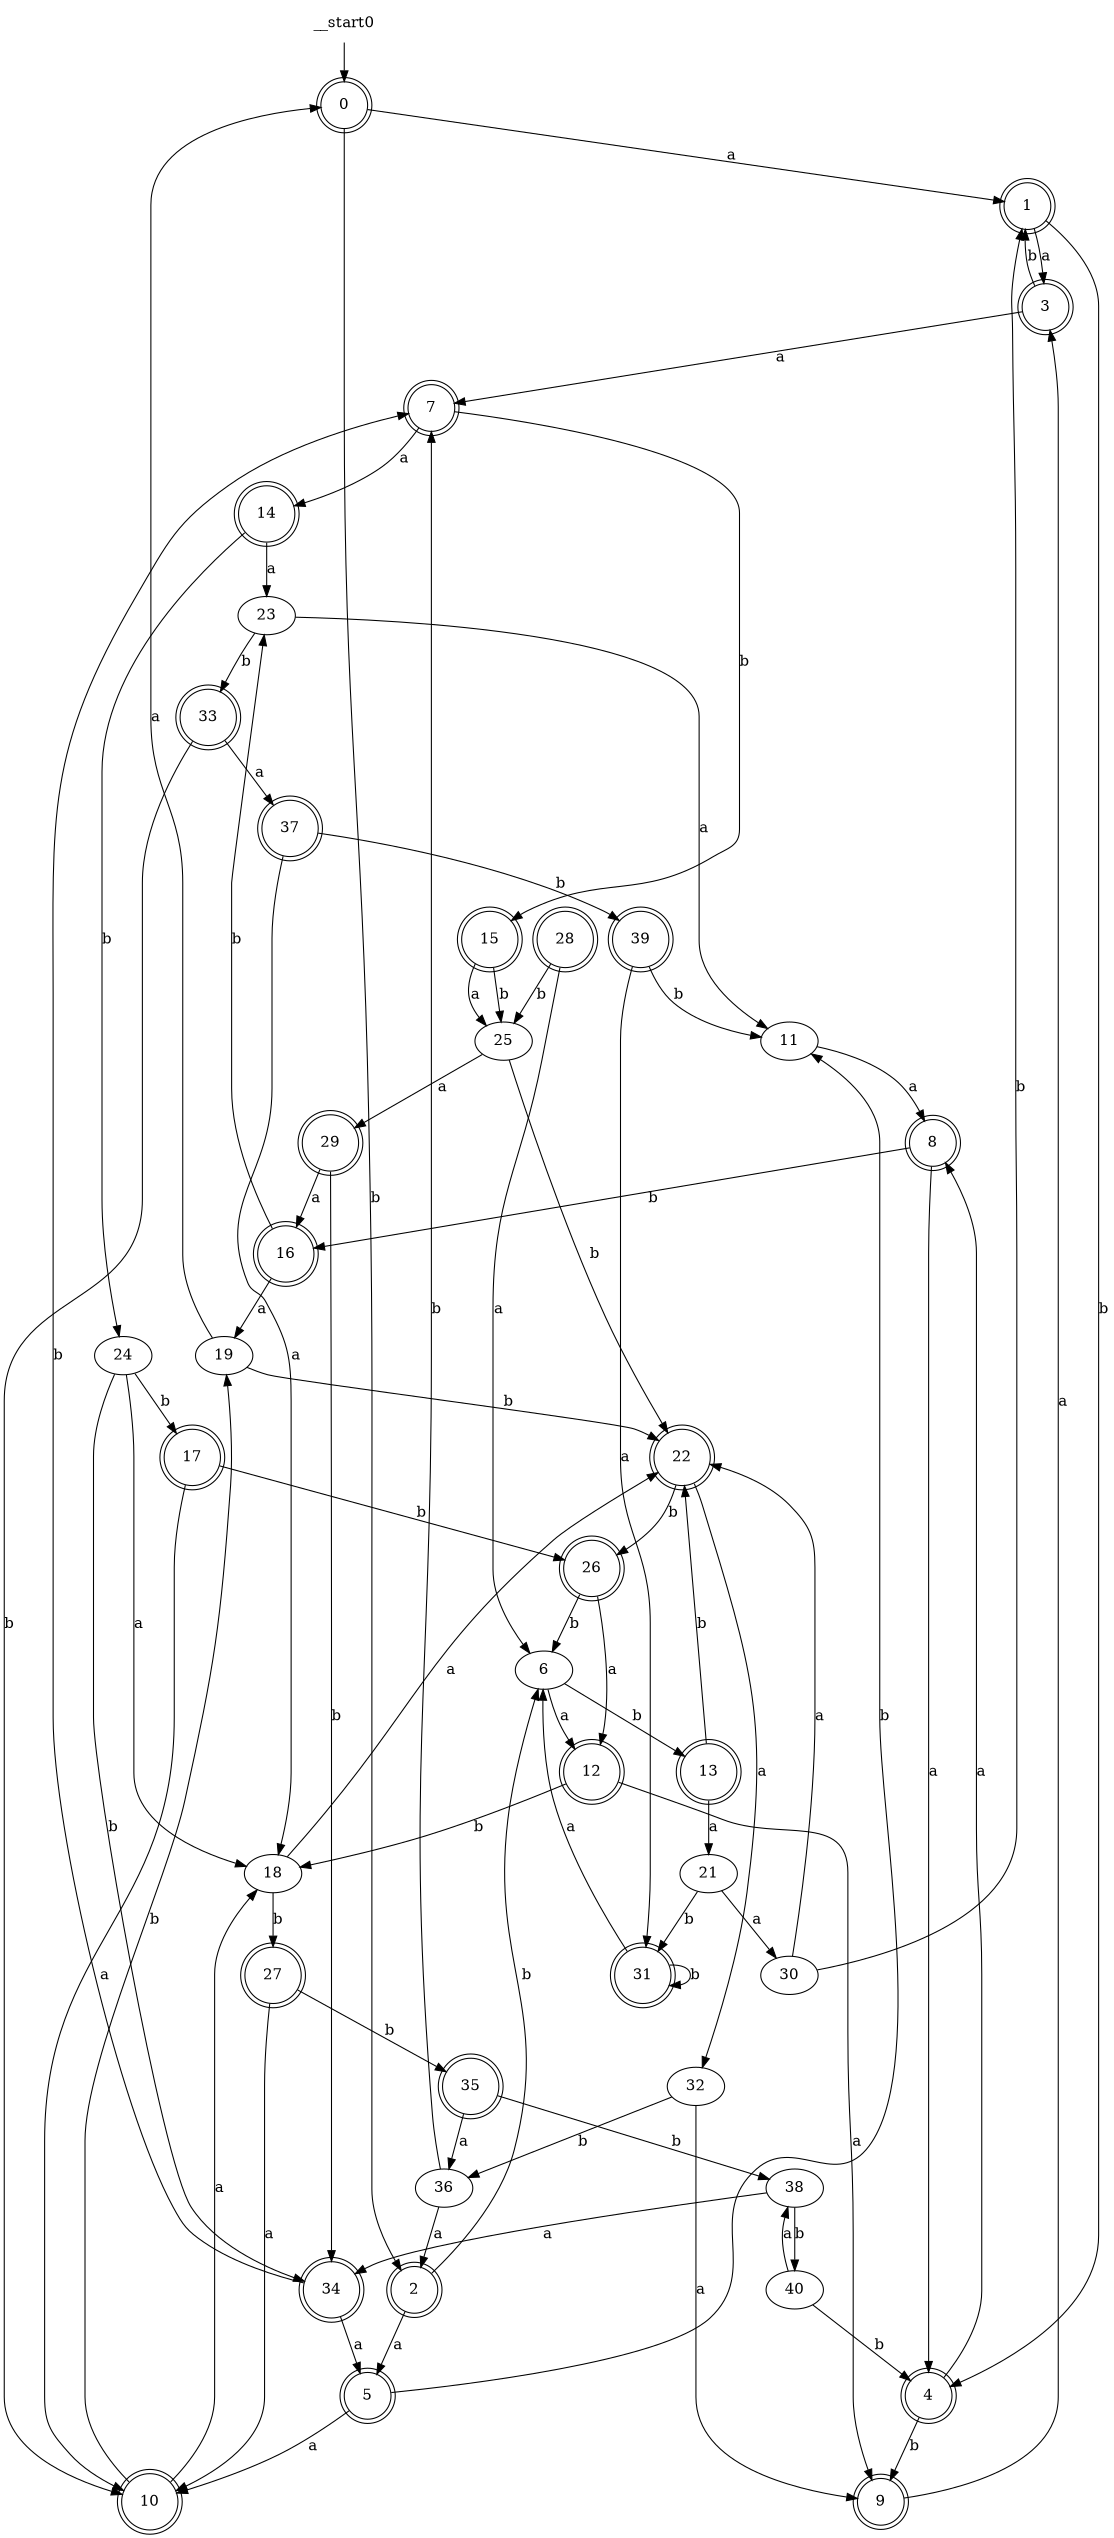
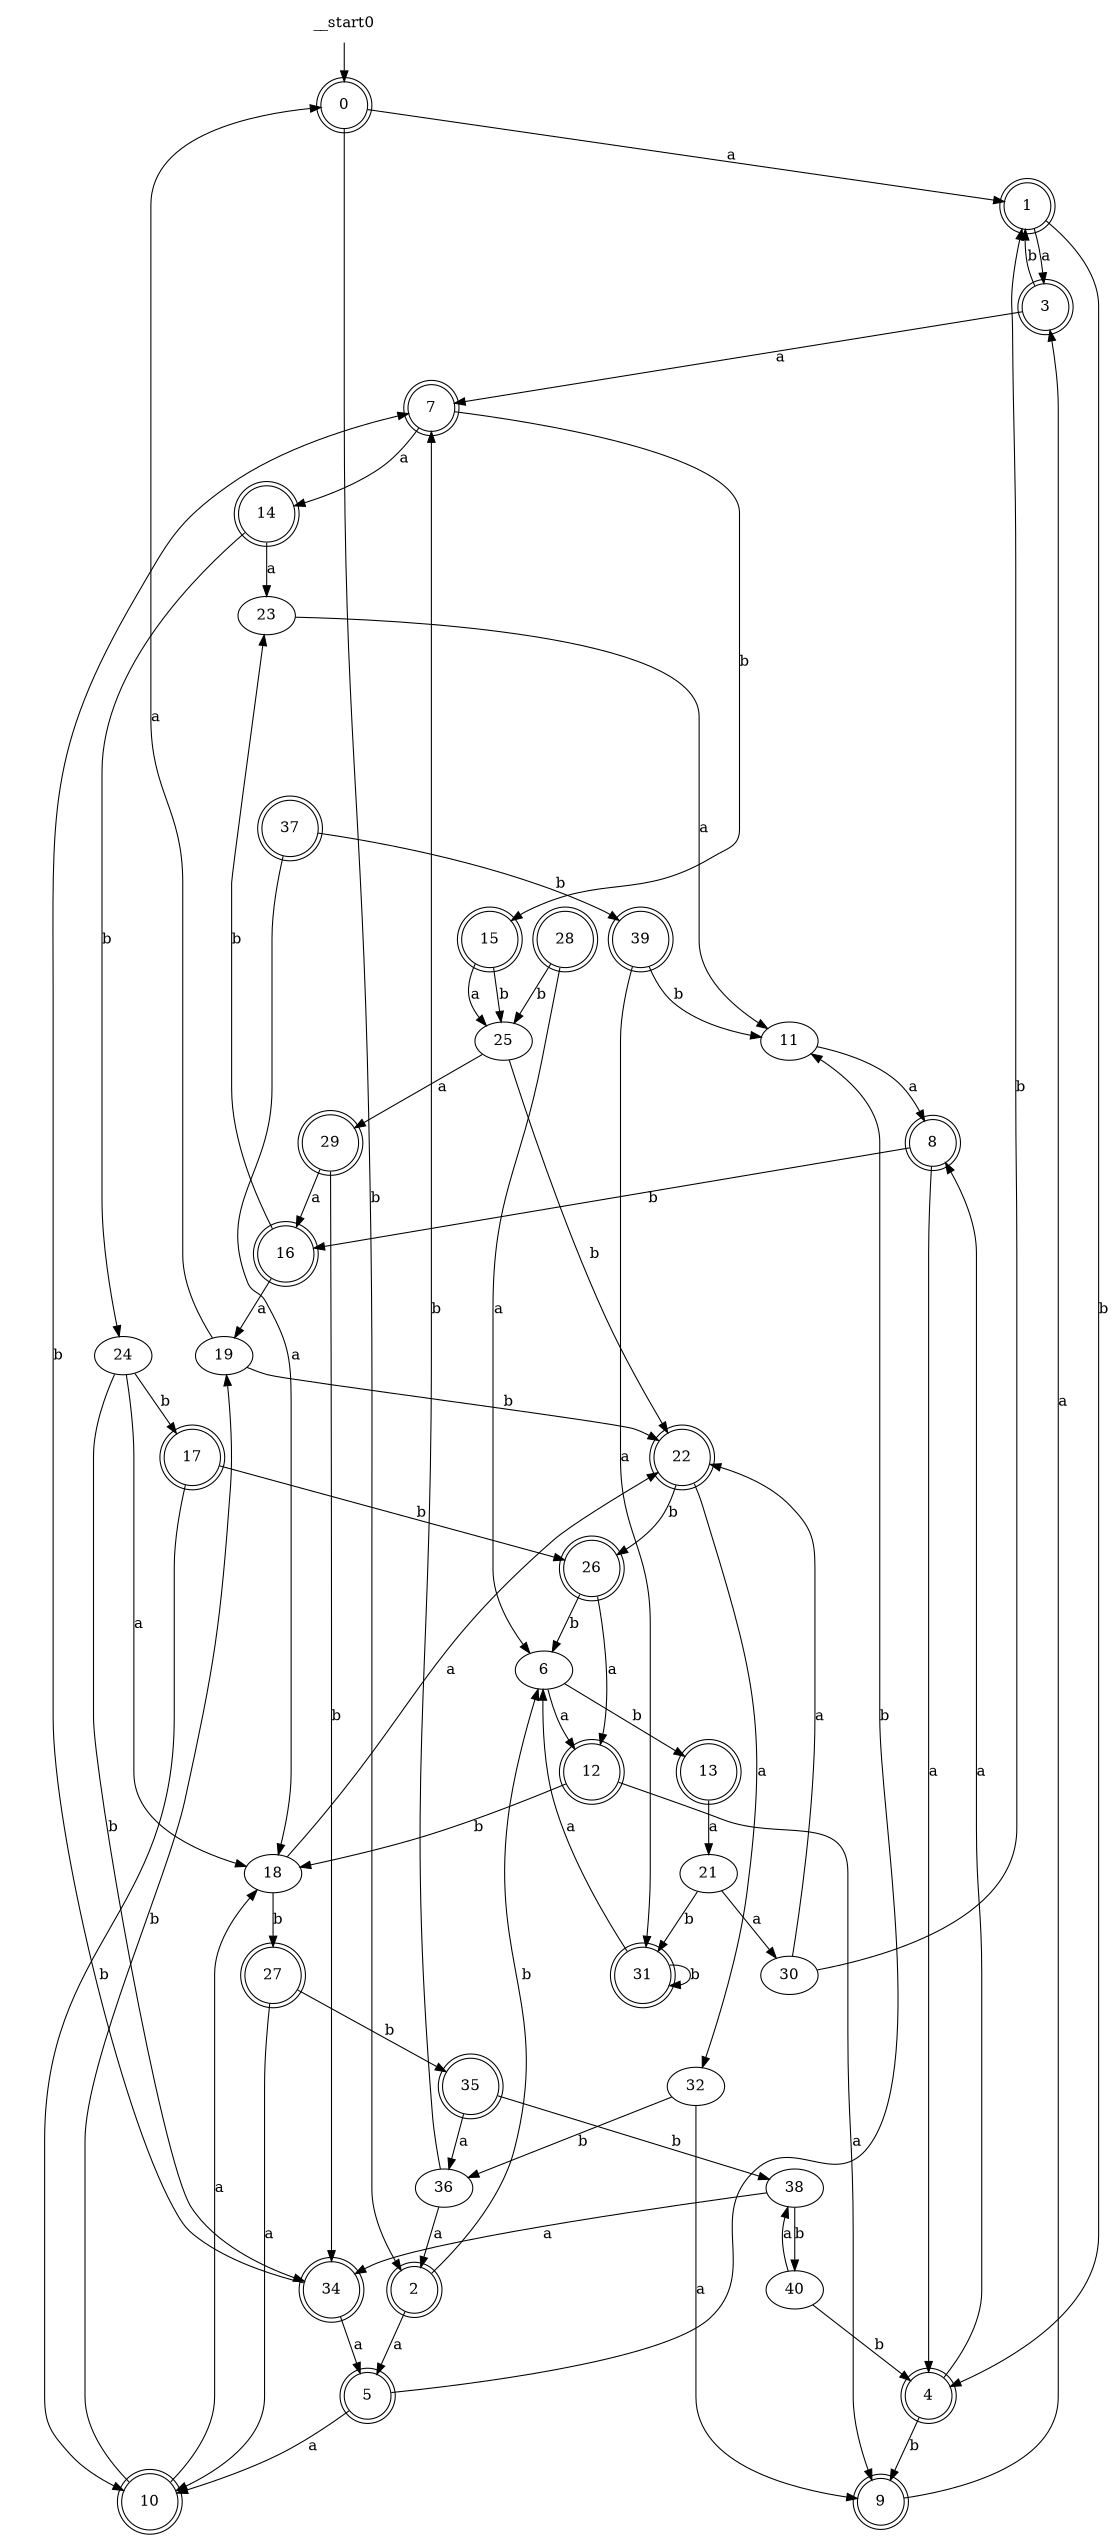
(208, 717) -> none
(696, 1620) -> none
(105, 1975) -> (105, 1975)
